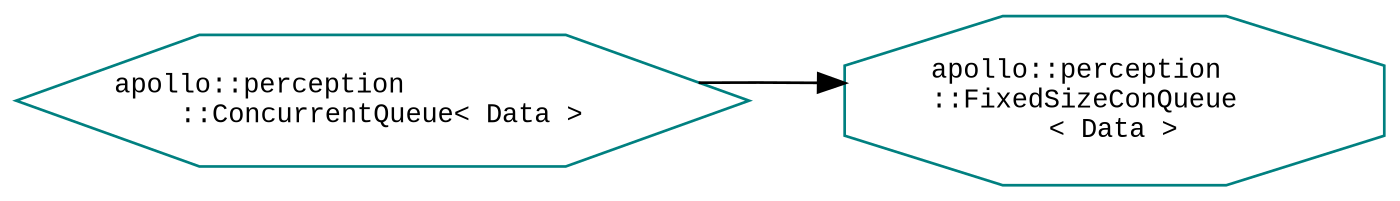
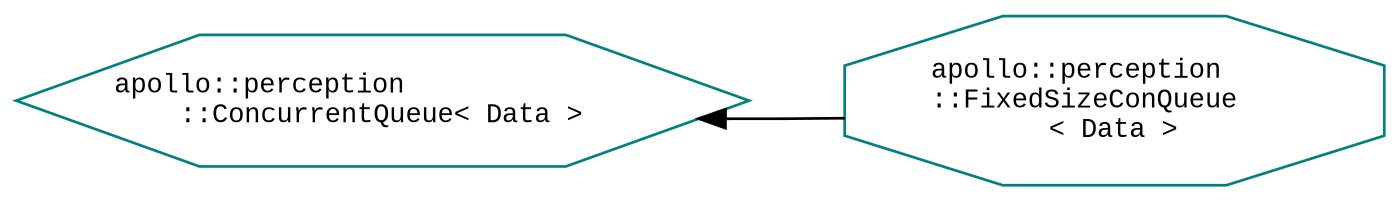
(758, 83) -> (786, 119)
